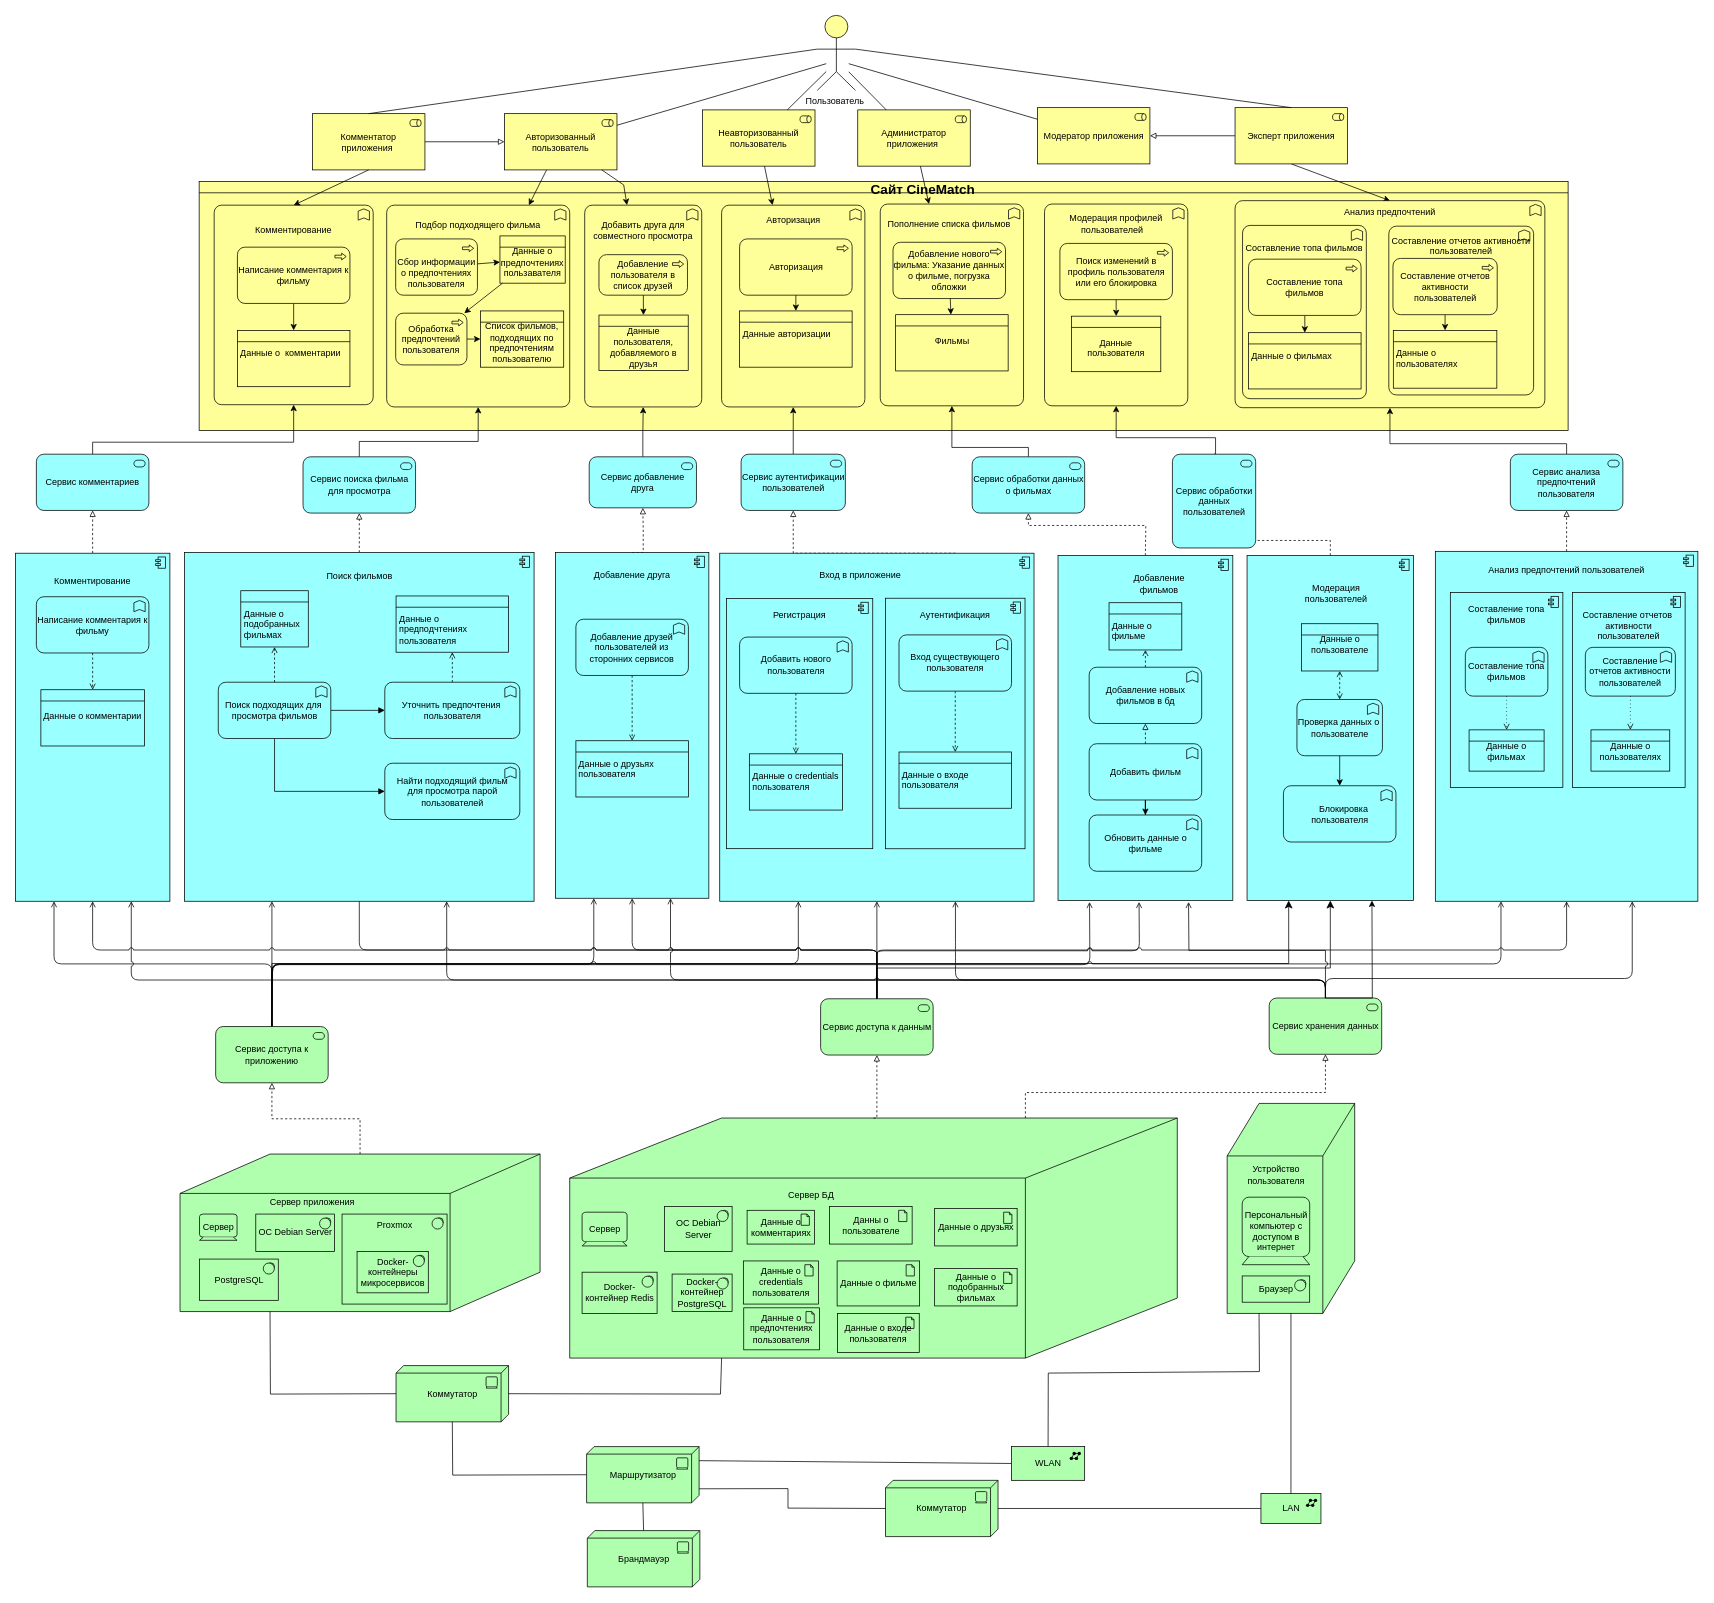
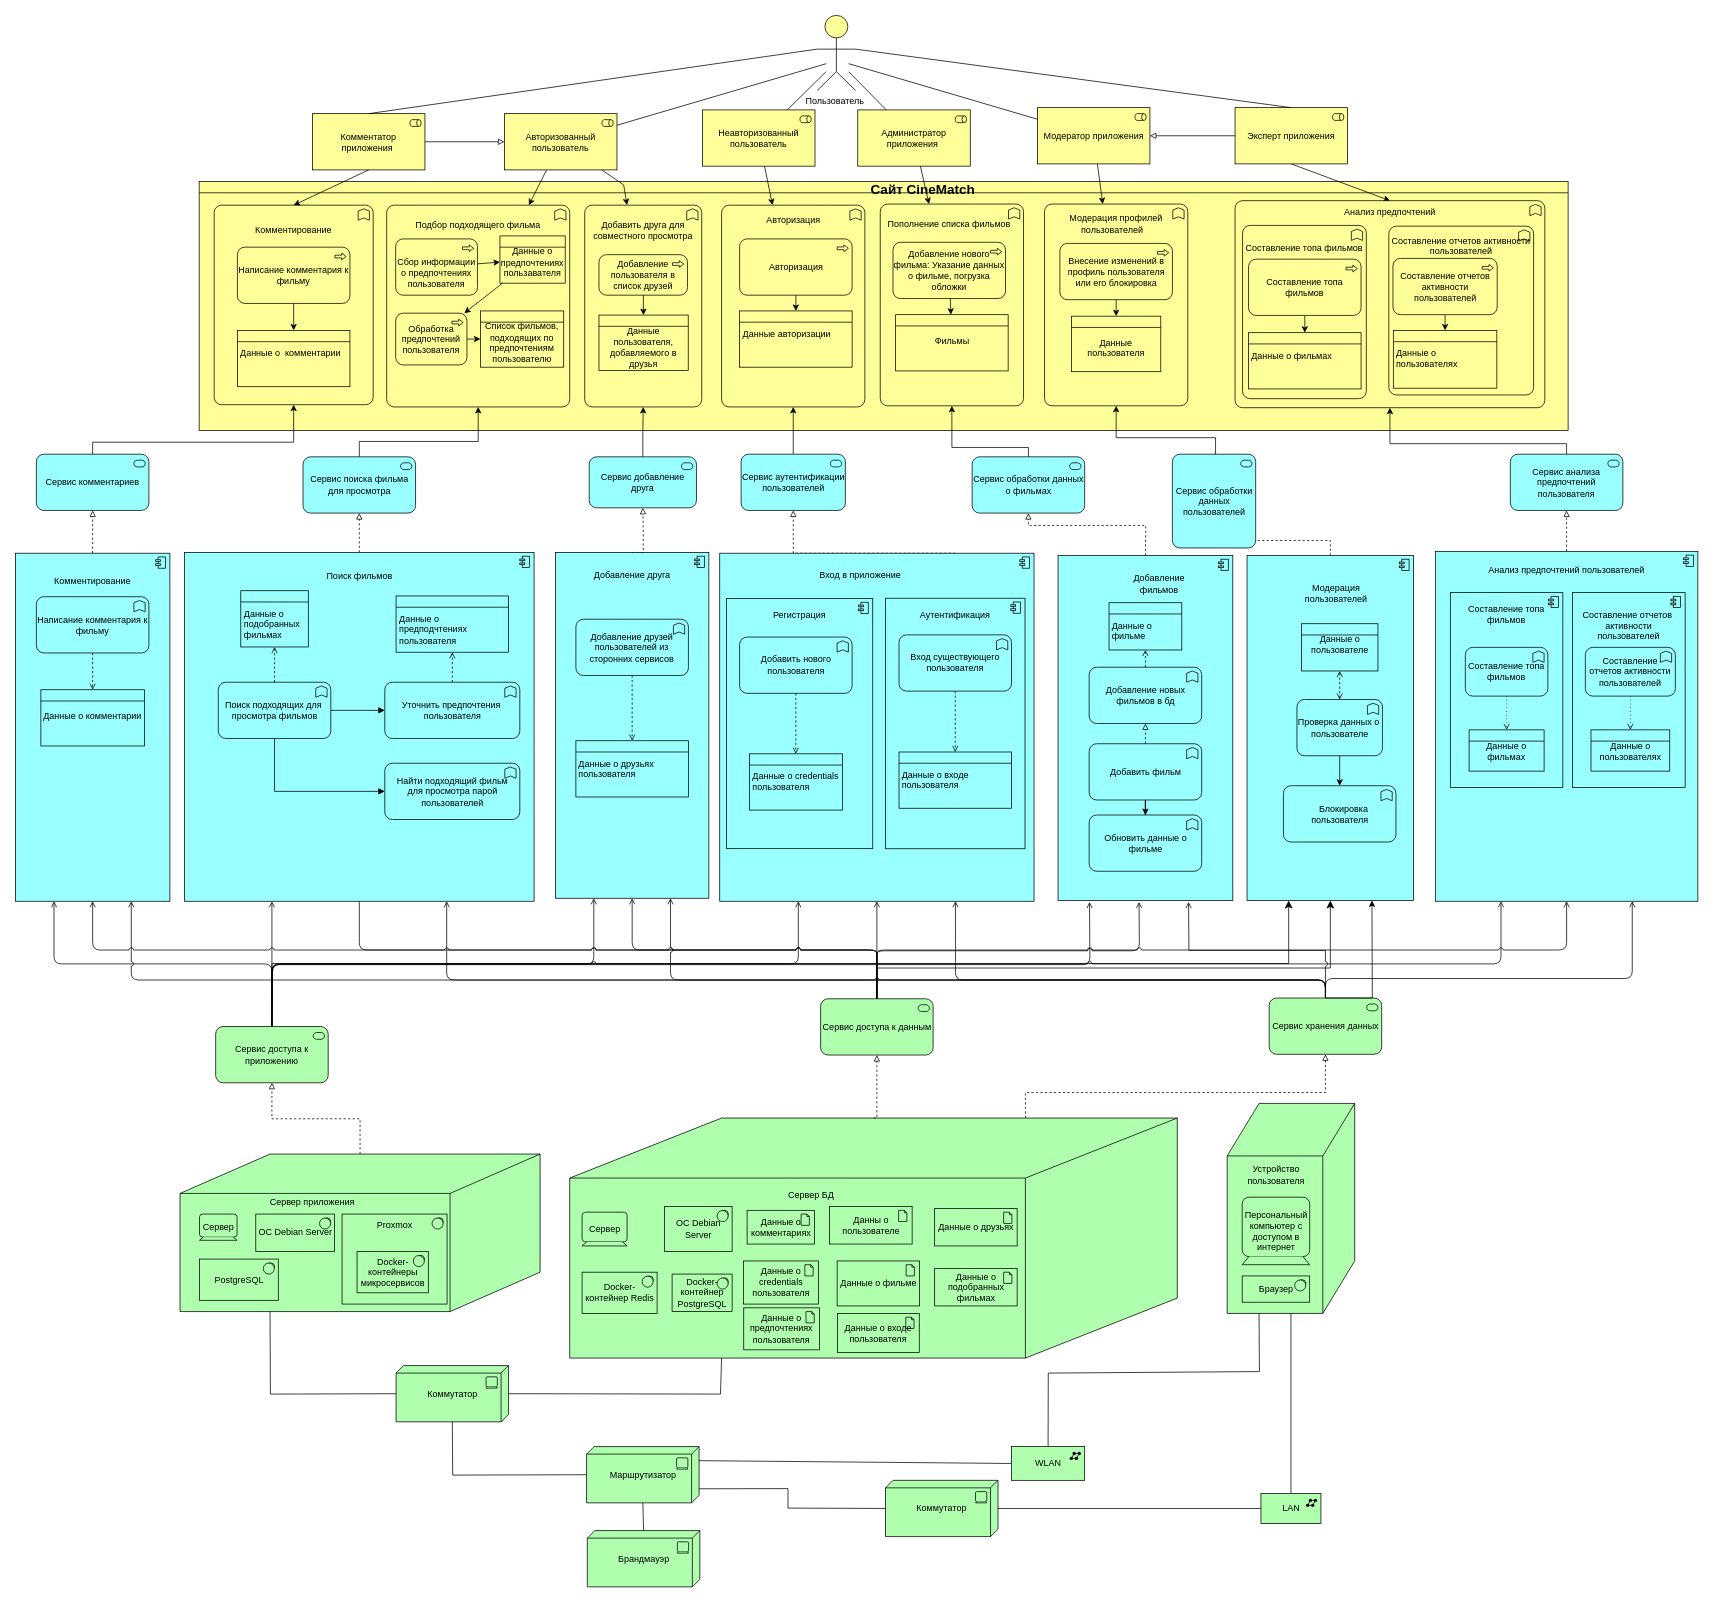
none -> (1100, 181)
(1116, 272) -> (1116, 272)
